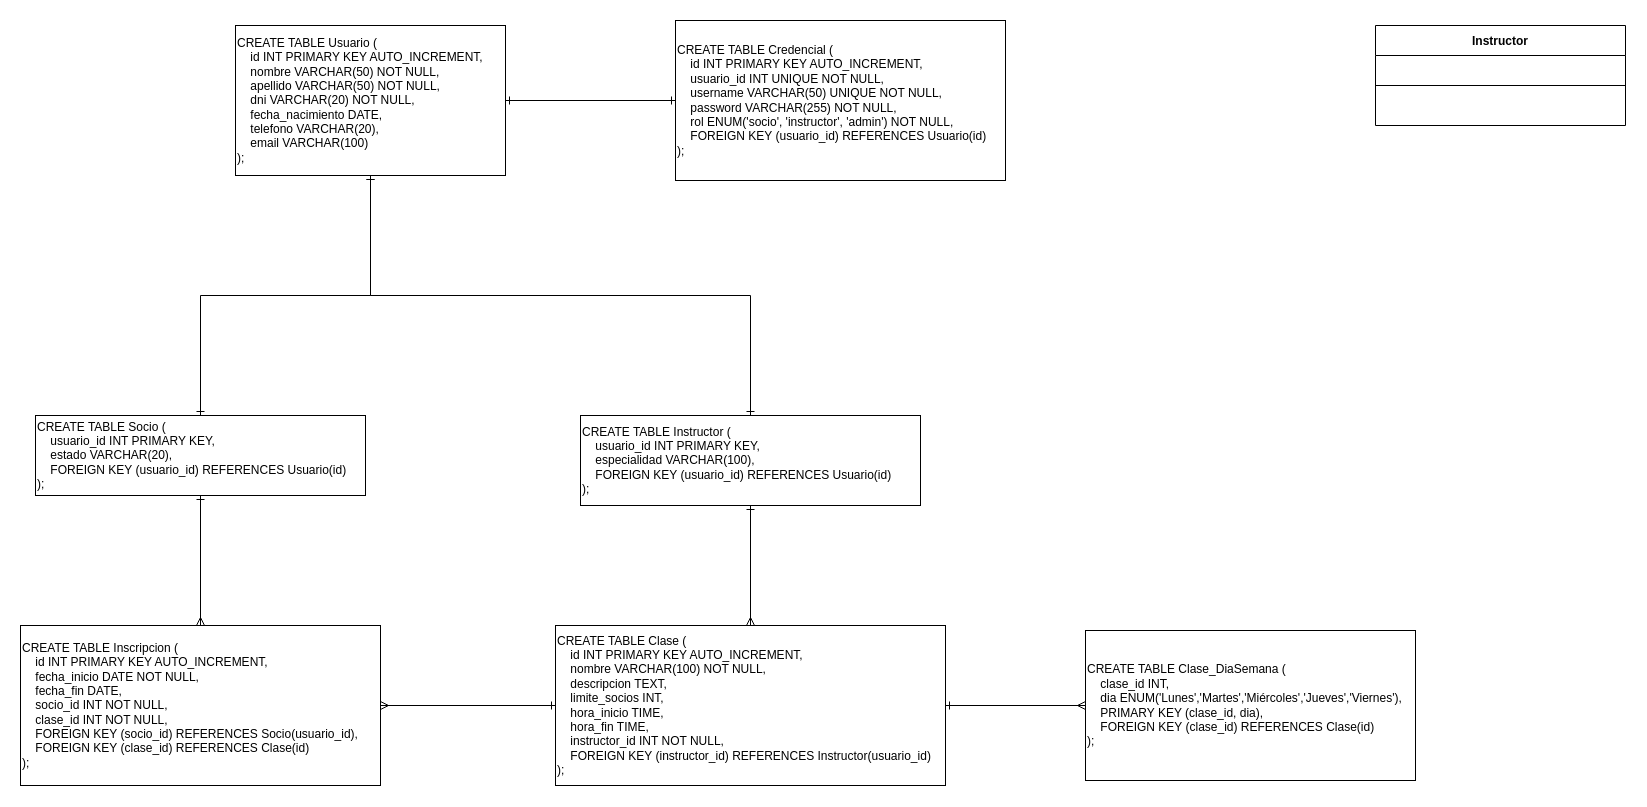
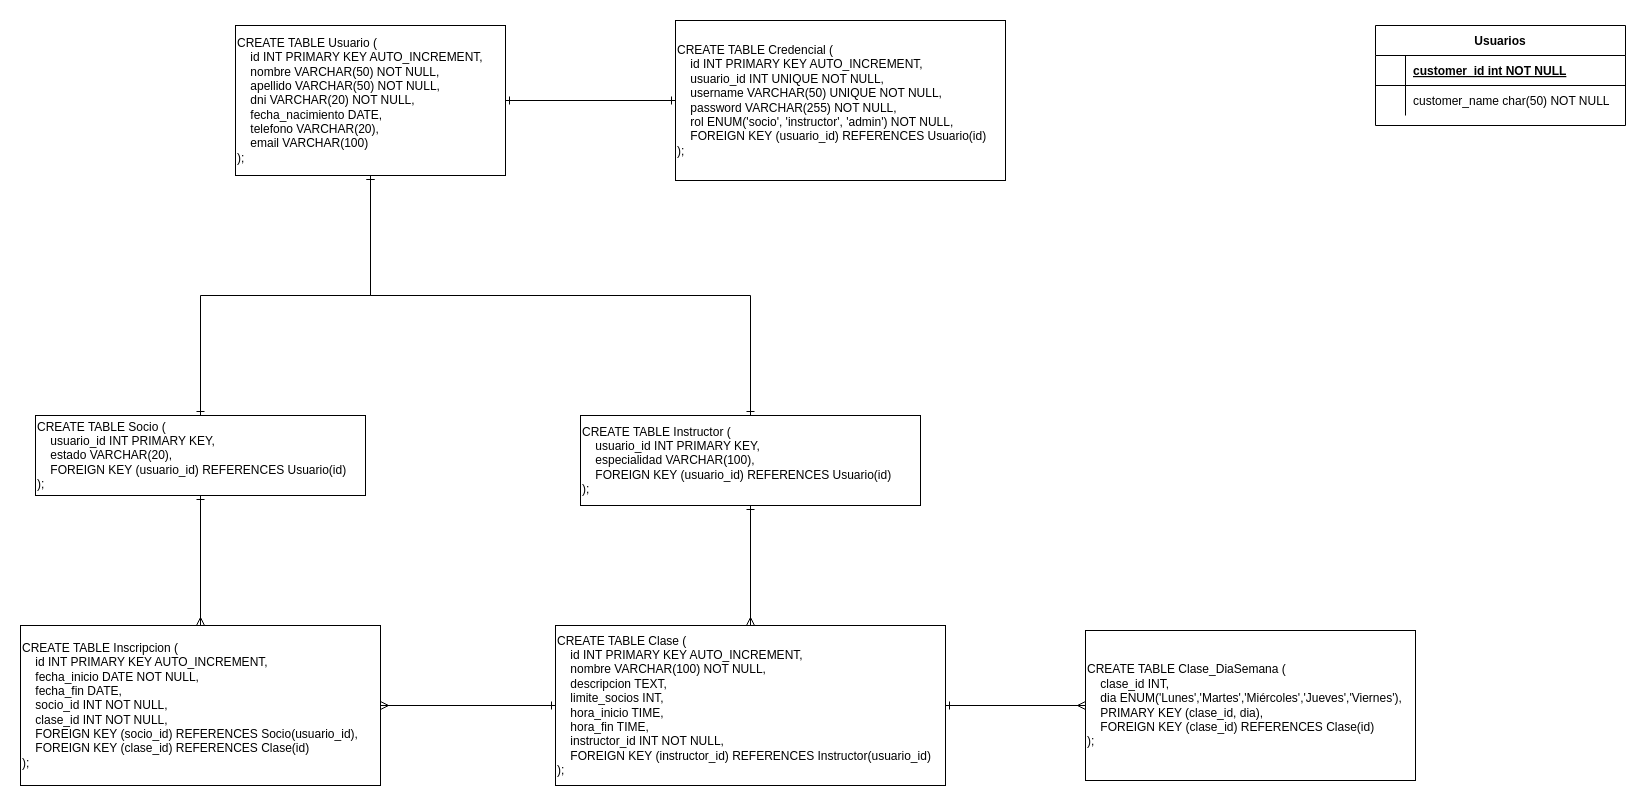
(1500, 41) -> (1500, 41)
none -> (1516, 71)
none -> (1516, 101)
